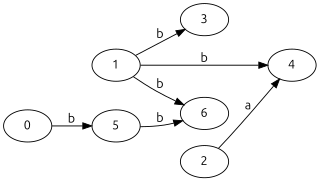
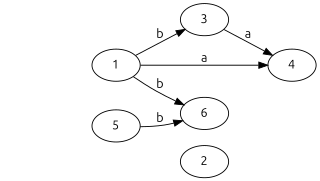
(205, 58) -> (205, 58)
(246, 118) -> (244, 40)
(28, 126) -> none
